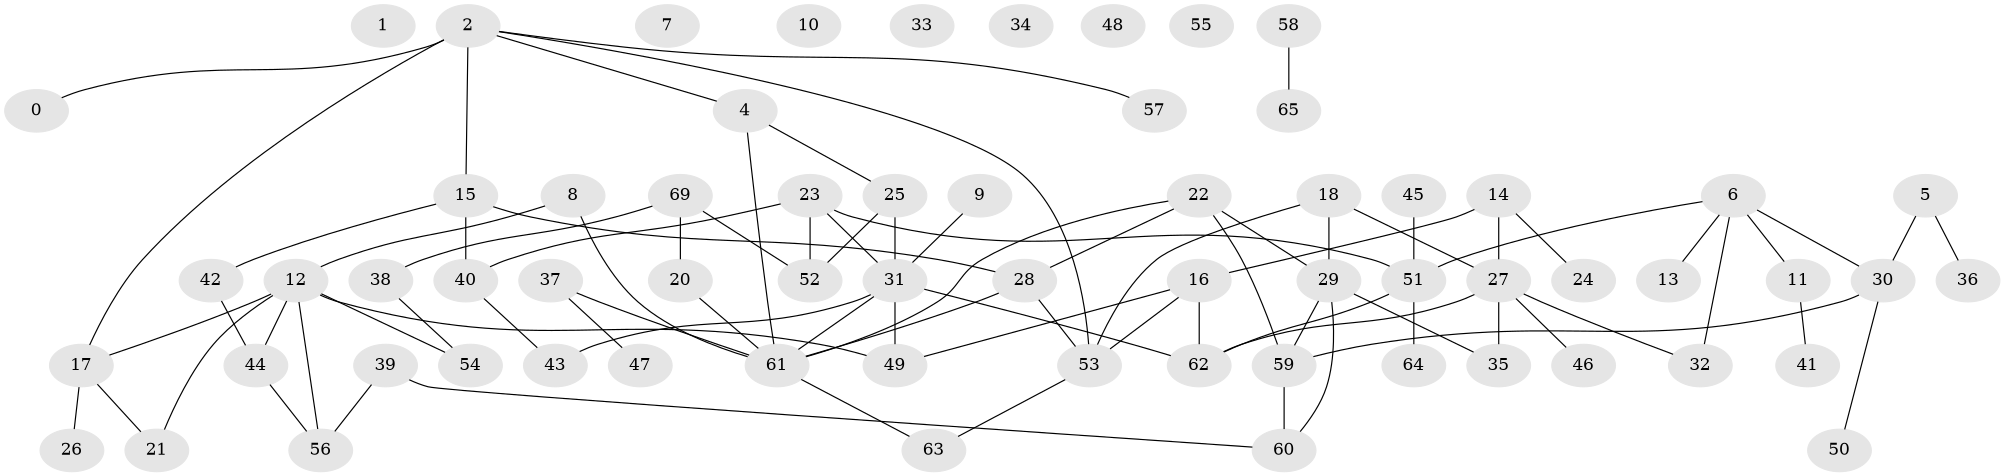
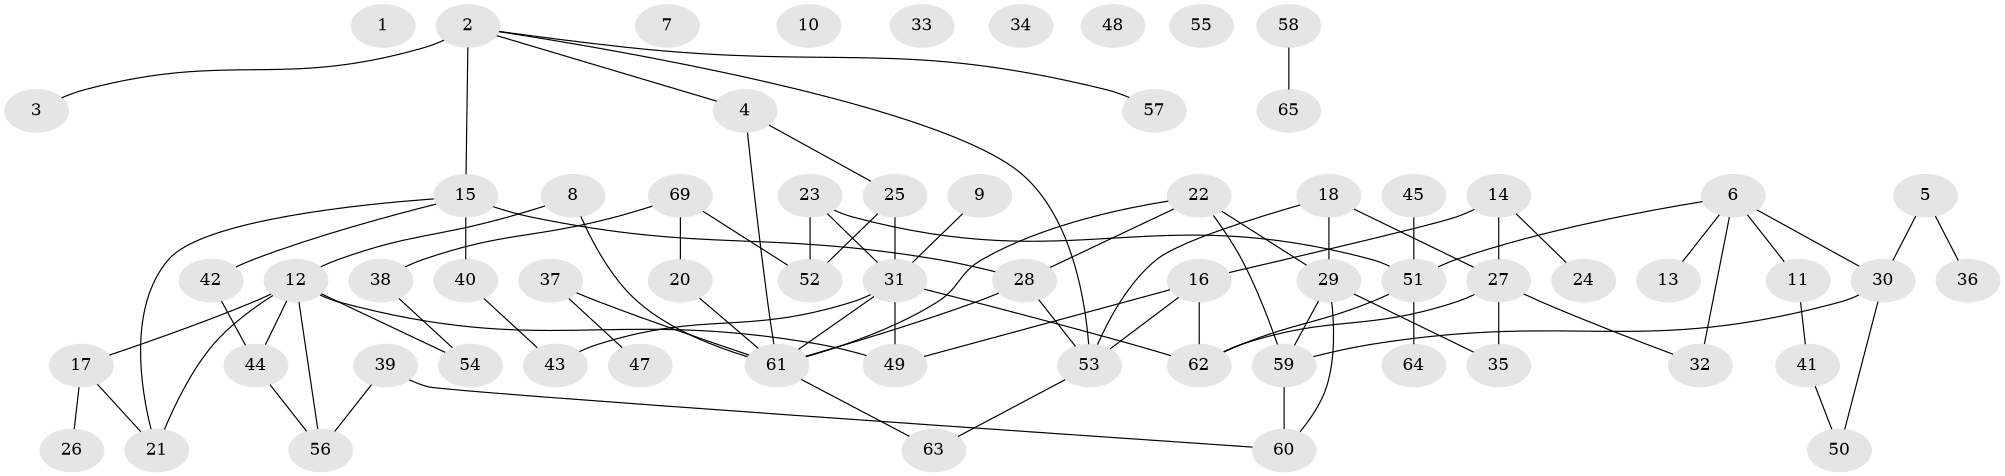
(37, 111) -> (37, 111)
(244, 168) -> none
(657, 229) -> none
none -> (211, 235)
(1584, 366) -> none
none -> (1823, 408)
